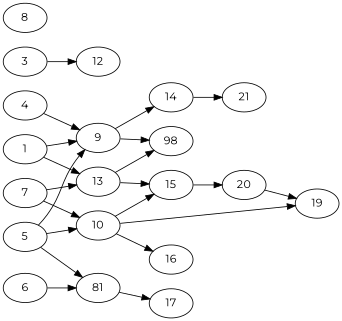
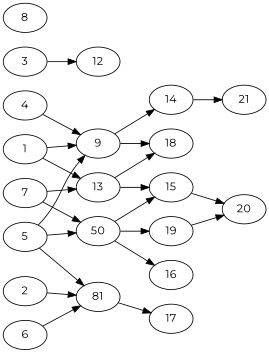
(171, 141) -> (171, 144)
(277, 193) -> (204, 221)
(98, 225) -> (98, 231)
none -> (25, 291)
